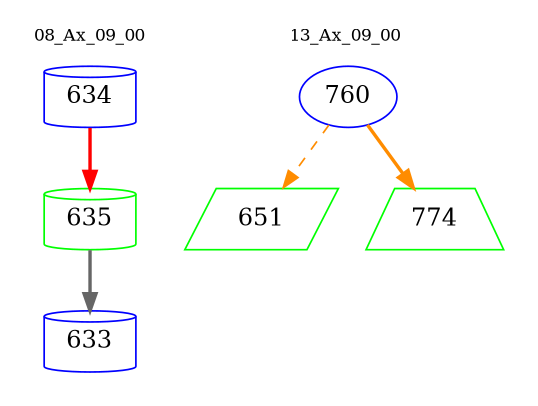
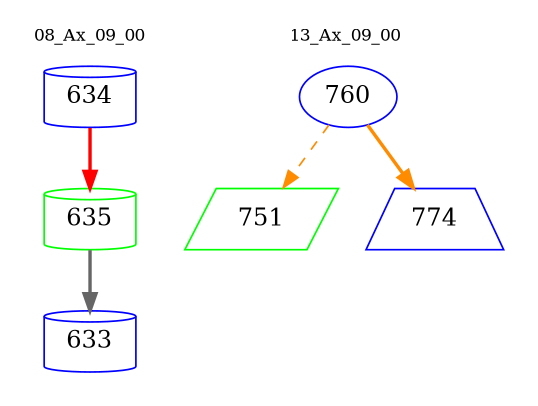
(262, 219) -> (262, 219)
(435, 219) -> (435, 219)
